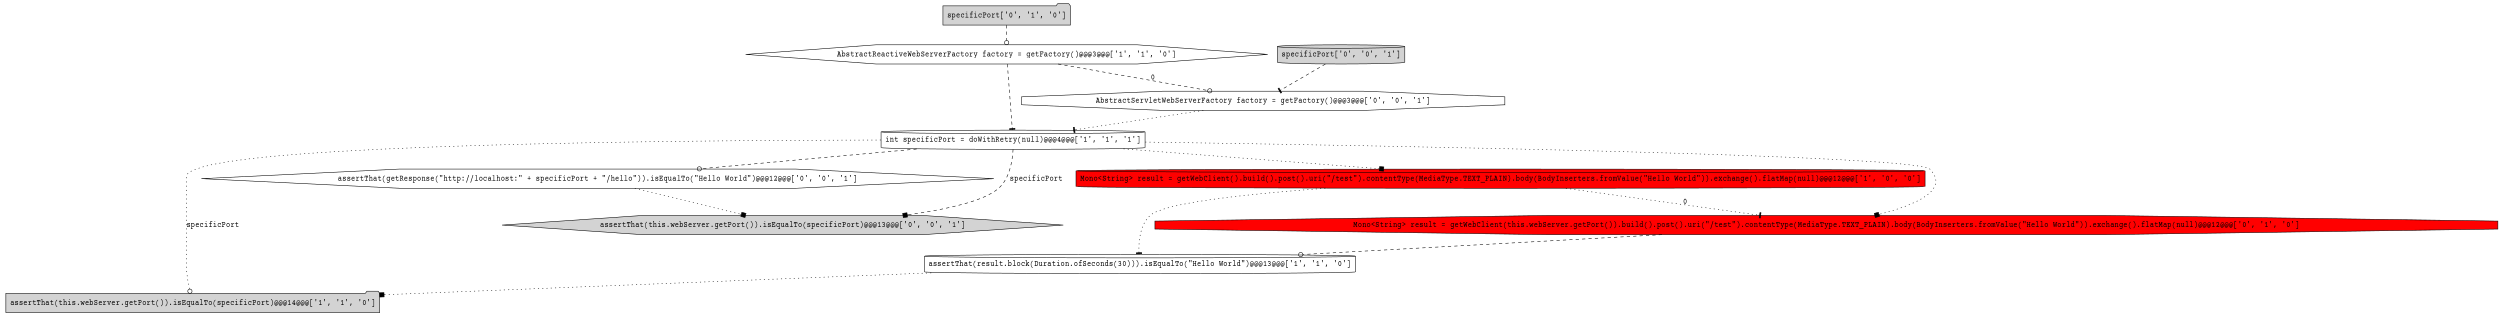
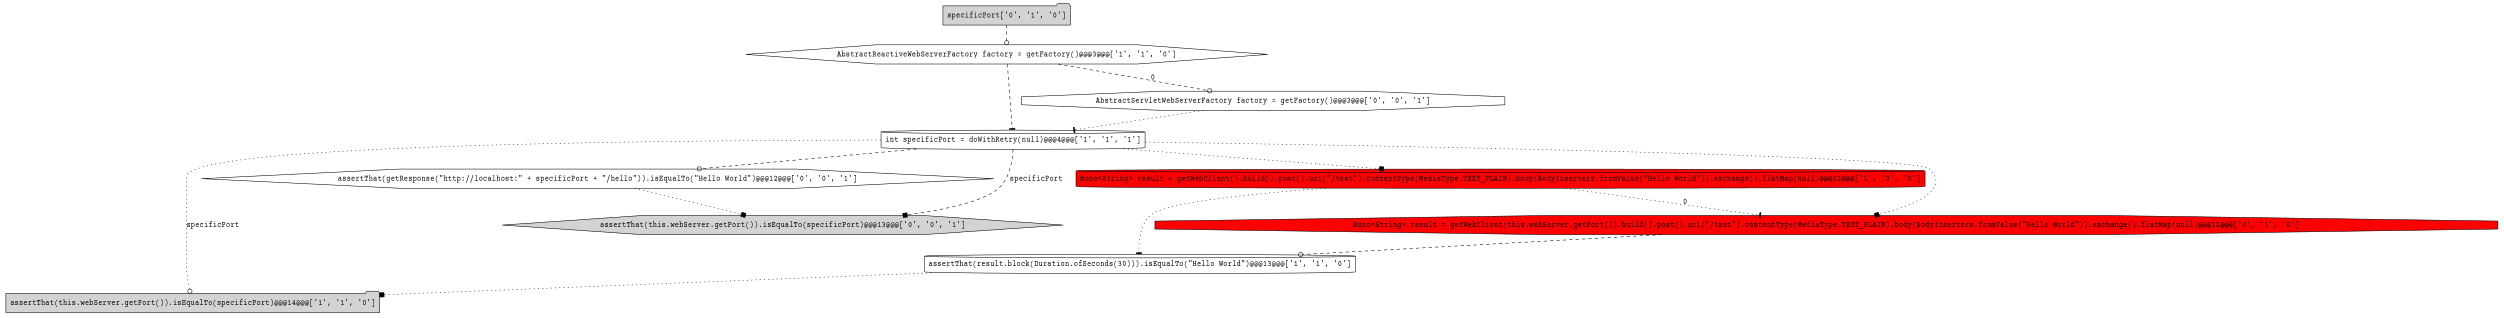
(1341, 54) -> none
